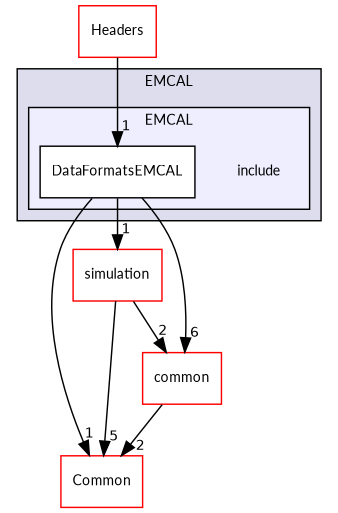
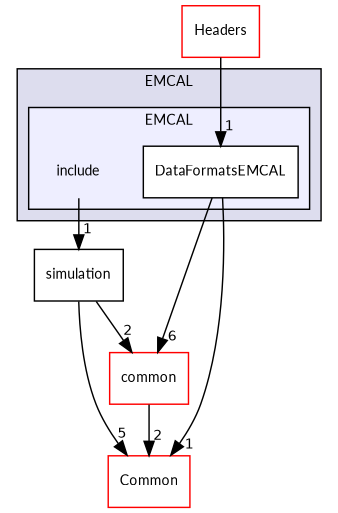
(118, 217) -> (79, 217)
(118, 275) -> (79, 275)
